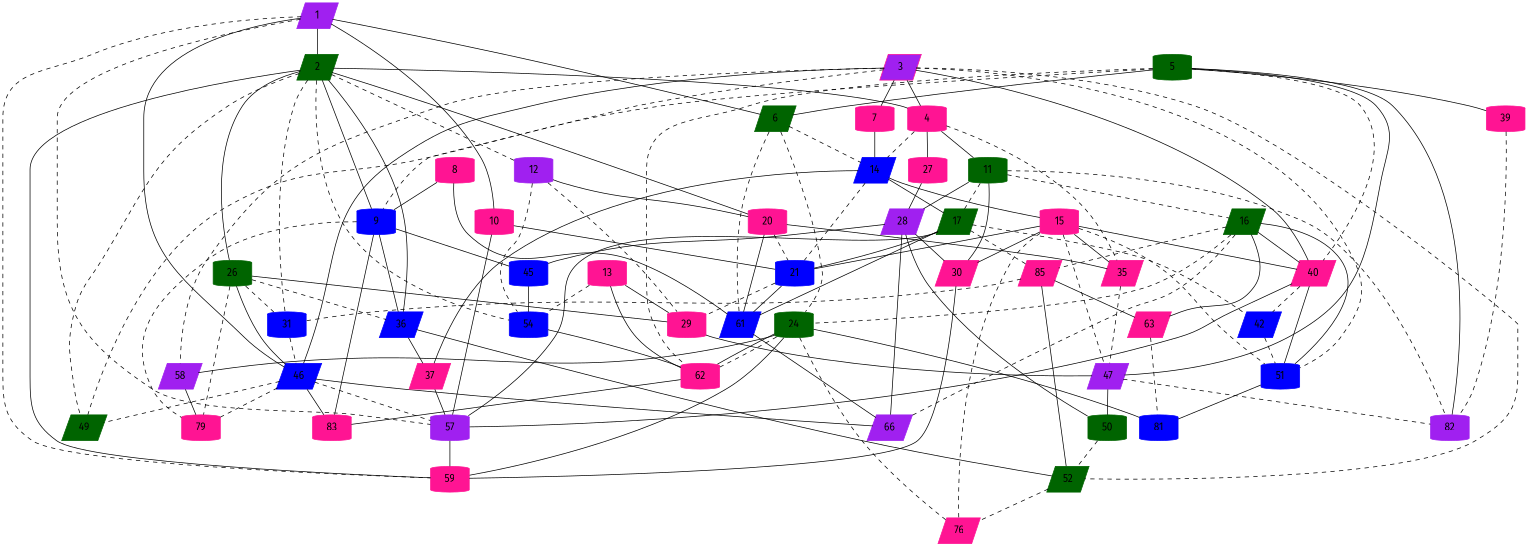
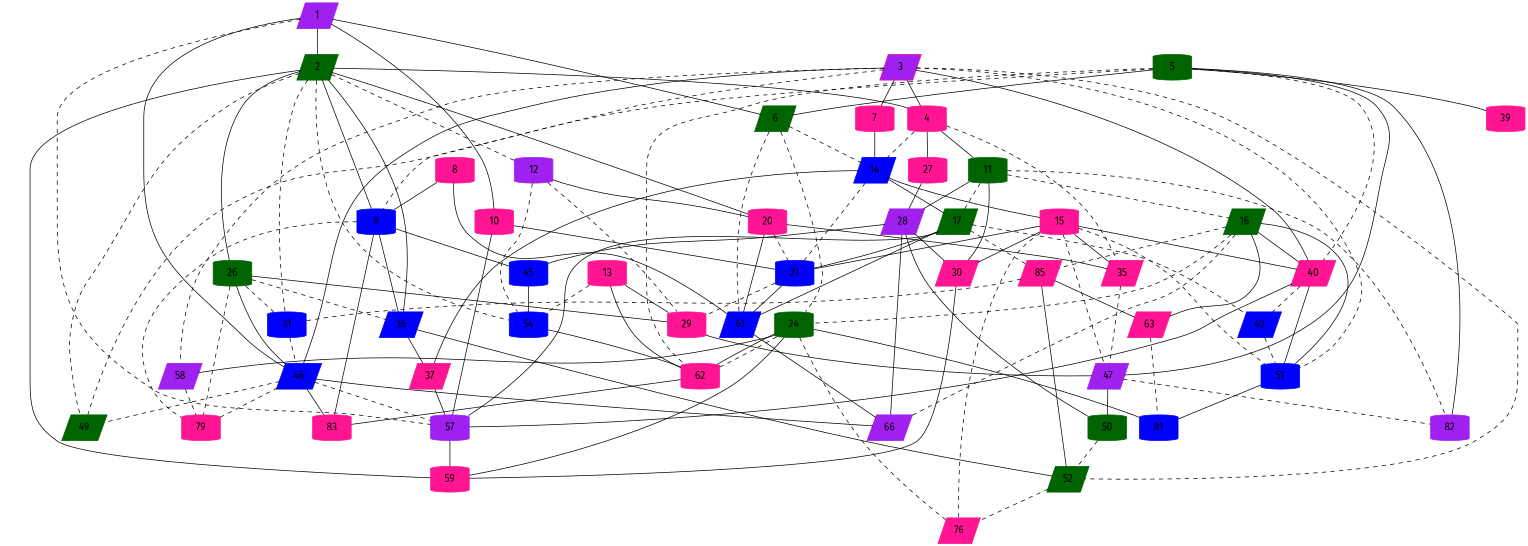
(1499, 276) -> none
(3, 318) -> none
(189, 397) -> (189, 397)
